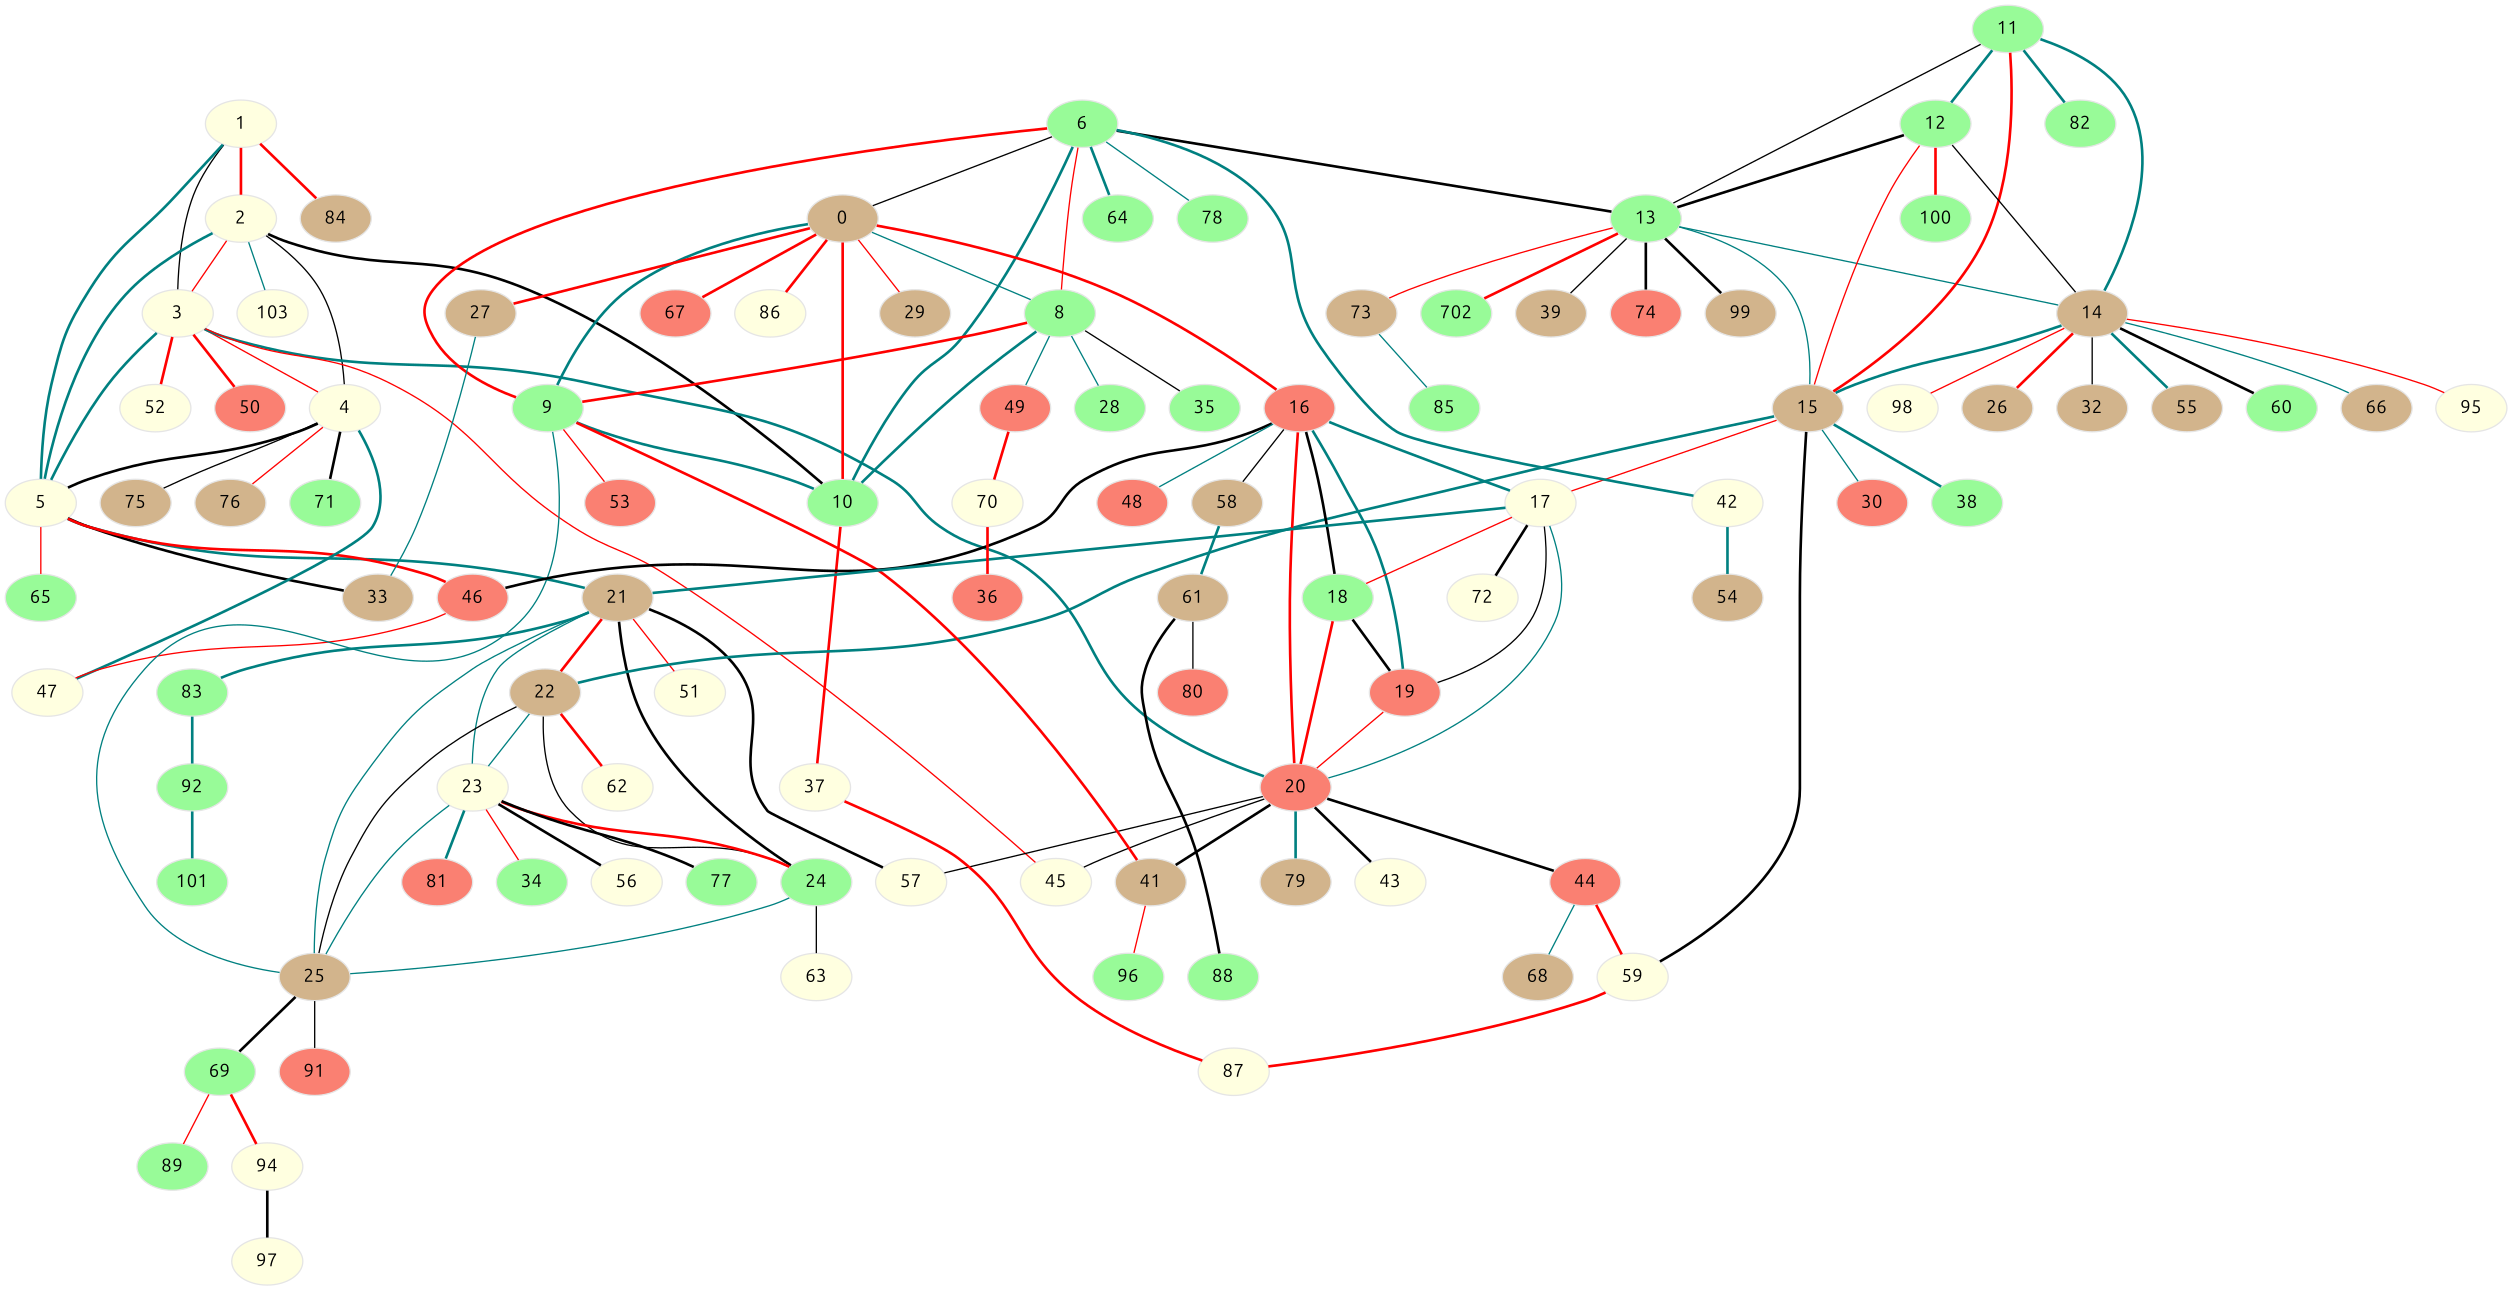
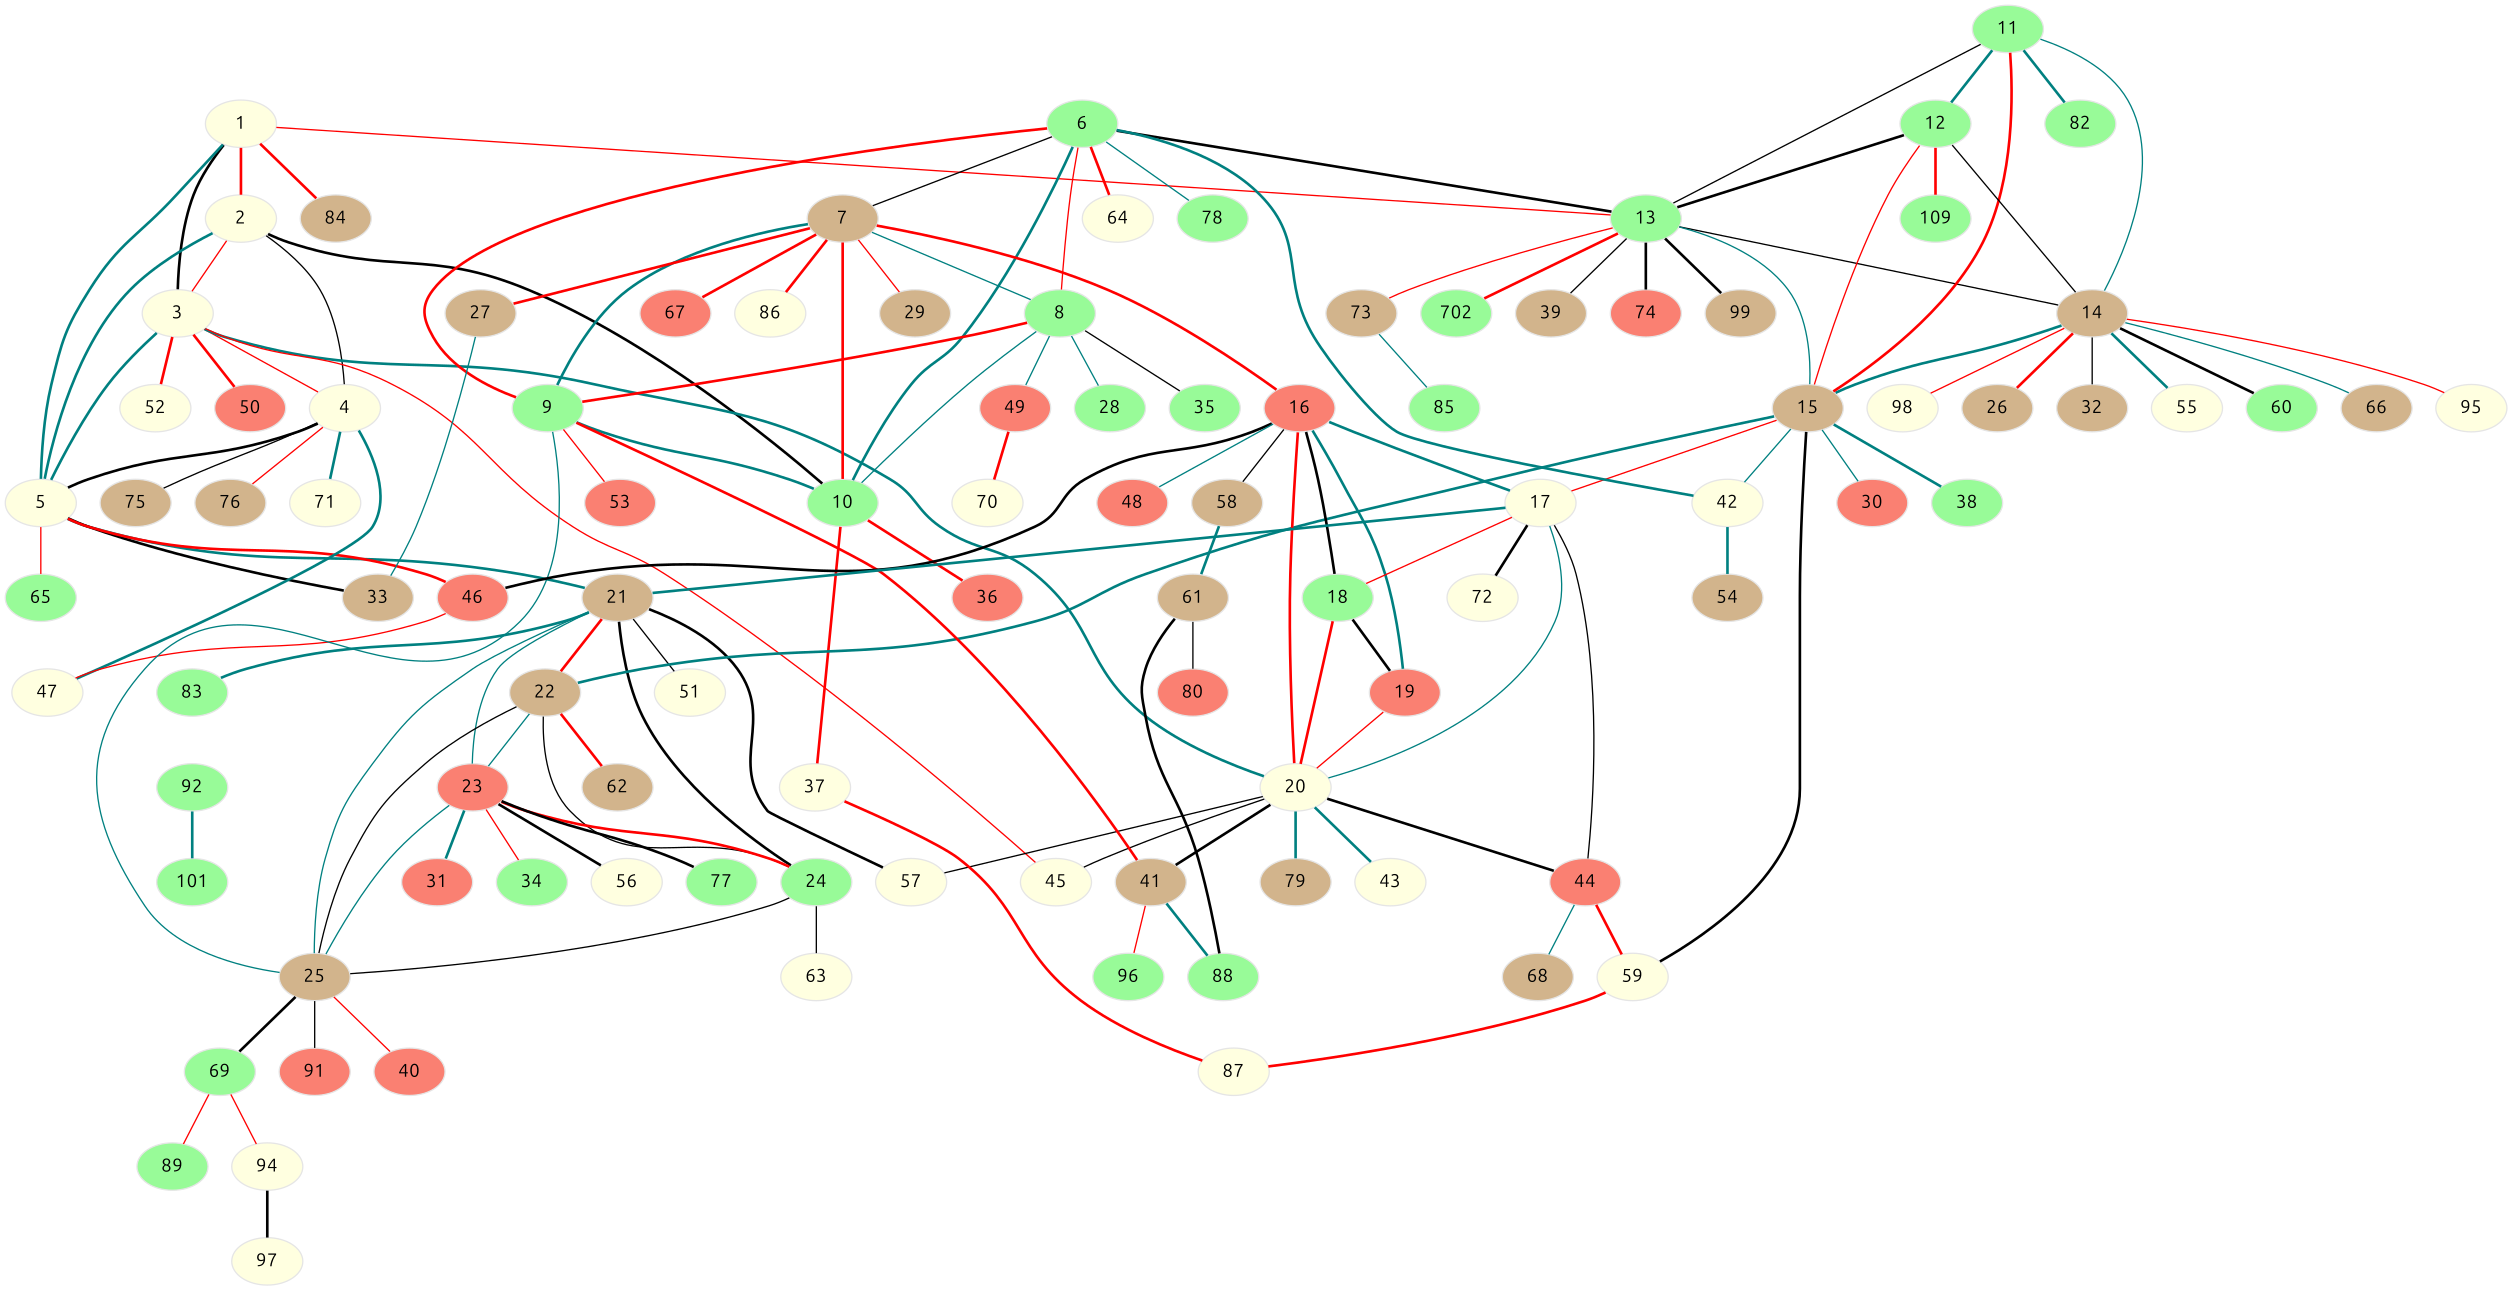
(2141, 143) -> (2141, 143)
none -> (910, 169)
(1100, 171) -> (1100, 171)
(188, 213) -> (188, 213)
(843, 219) -> (843, 219)
(1118, 219) -> (1118, 219)
(1936, 219) -> (1936, 219)
(1869, 266) -> (1869, 266)
(273, 313) -> none
(946, 403) -> (946, 403)
(2187, 408) -> (2187, 408)
(335, 455) -> (335, 455)
none -> (1768, 456)
(325, 503) -> (325, 503)
(988, 550) -> (915, 550)
(1525, 627) -> (1592, 689)
(654, 645) -> (654, 645)
(192, 740) -> none
(473, 787) -> (473, 787)
(618, 787) -> (618, 787)
(1296, 787) -> (1296, 787)
(1343, 835) -> (1343, 835)
(437, 882) -> (437, 882)
none -> (1187, 930)
(572, 949) -> (572, 949)
none -> (409, 1072)
(244, 1119) -> (244, 1119)
